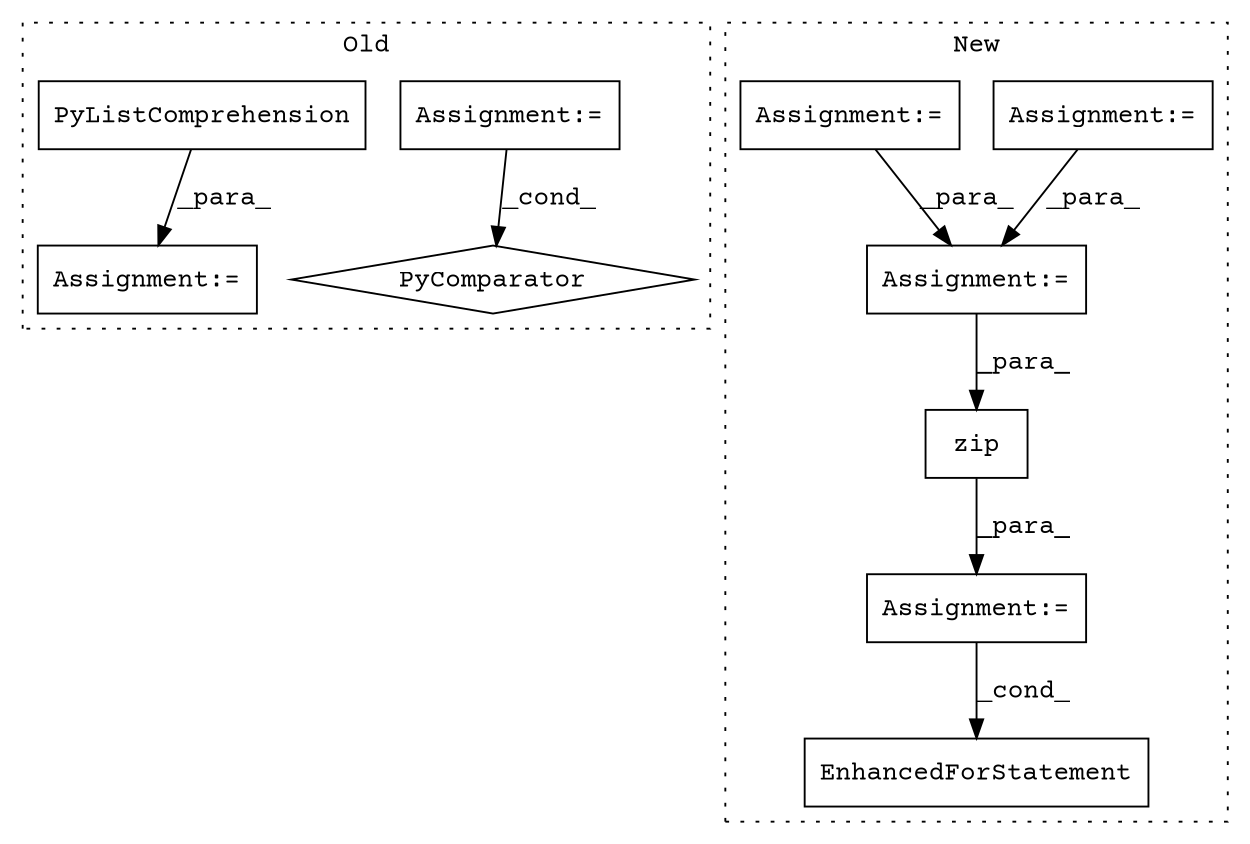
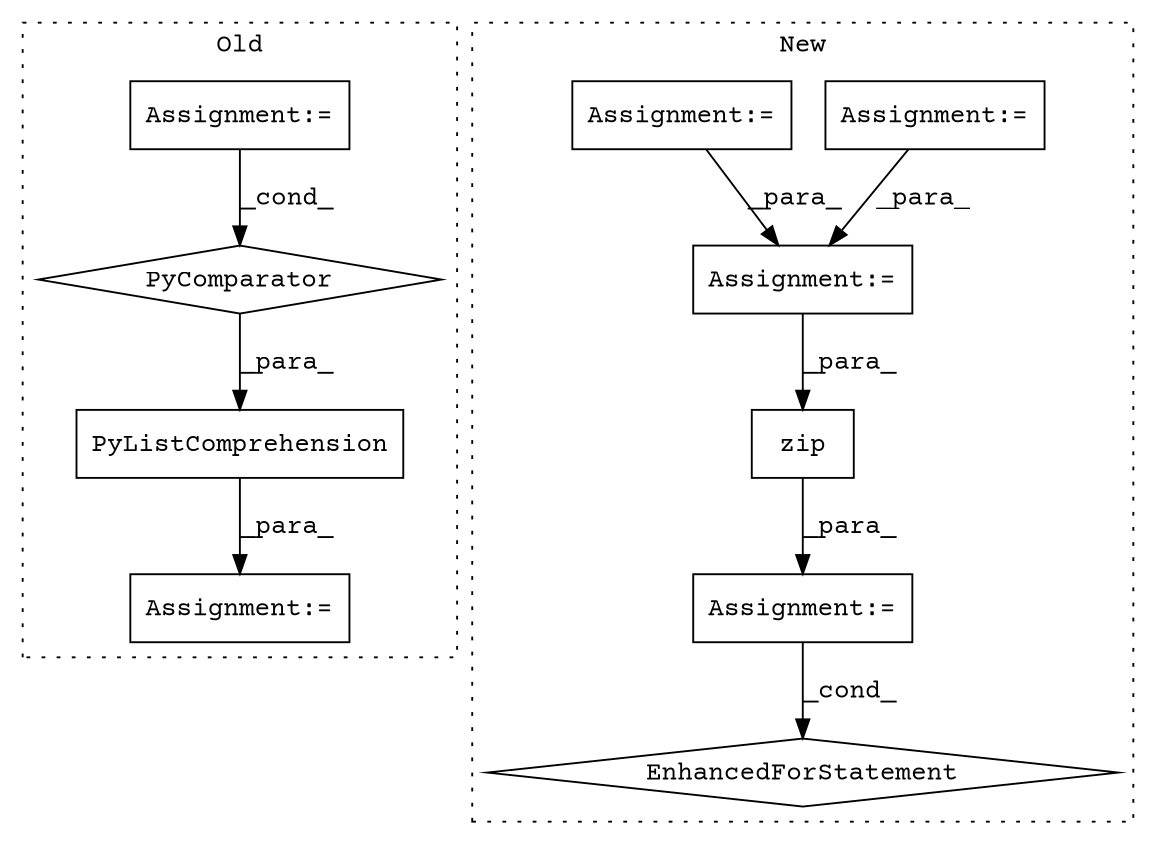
none -> (240, 352)
(977, 773) -> (803, 773)
